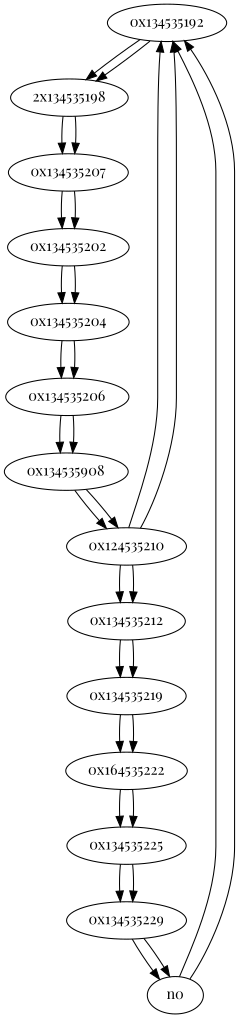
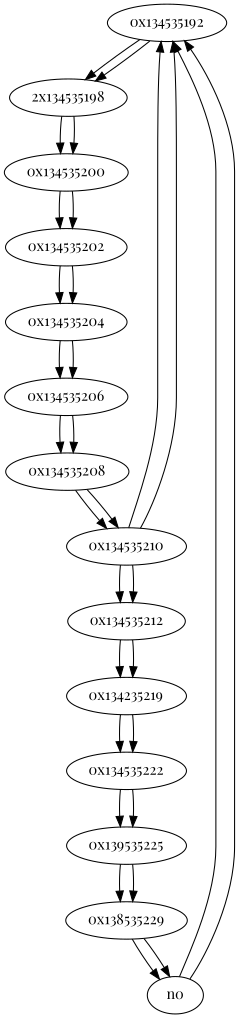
(68, 172) -> (66, 172)
(66, 472) -> (67, 472)
(127, 546) -> (127, 546)
(127, 696) -> (127, 696)
(127, 771) -> (127, 771)
(127, 846) -> (127, 846)
(127, 920) -> (127, 920)
